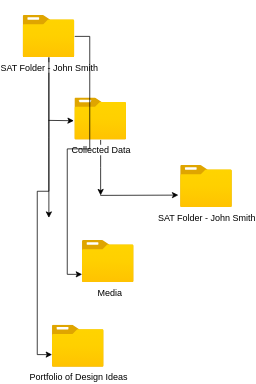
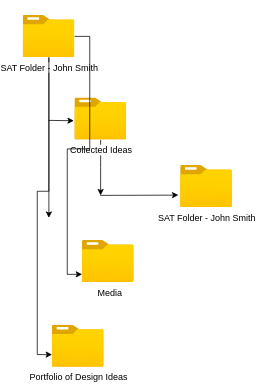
(101, 151) -> (101, 151)
